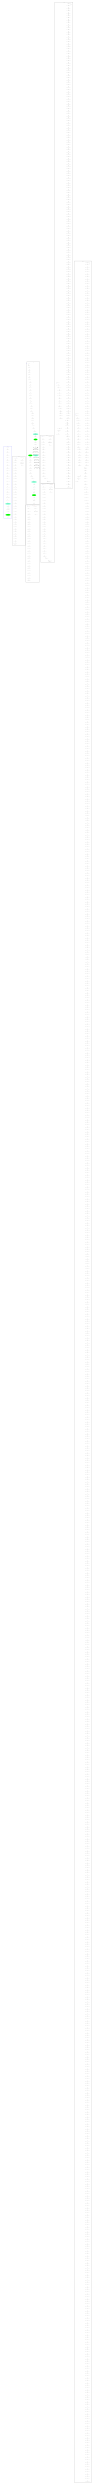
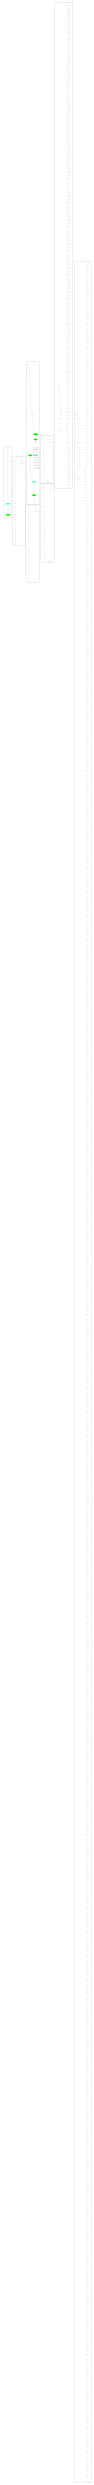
(36, 434) -> (36, 434)
